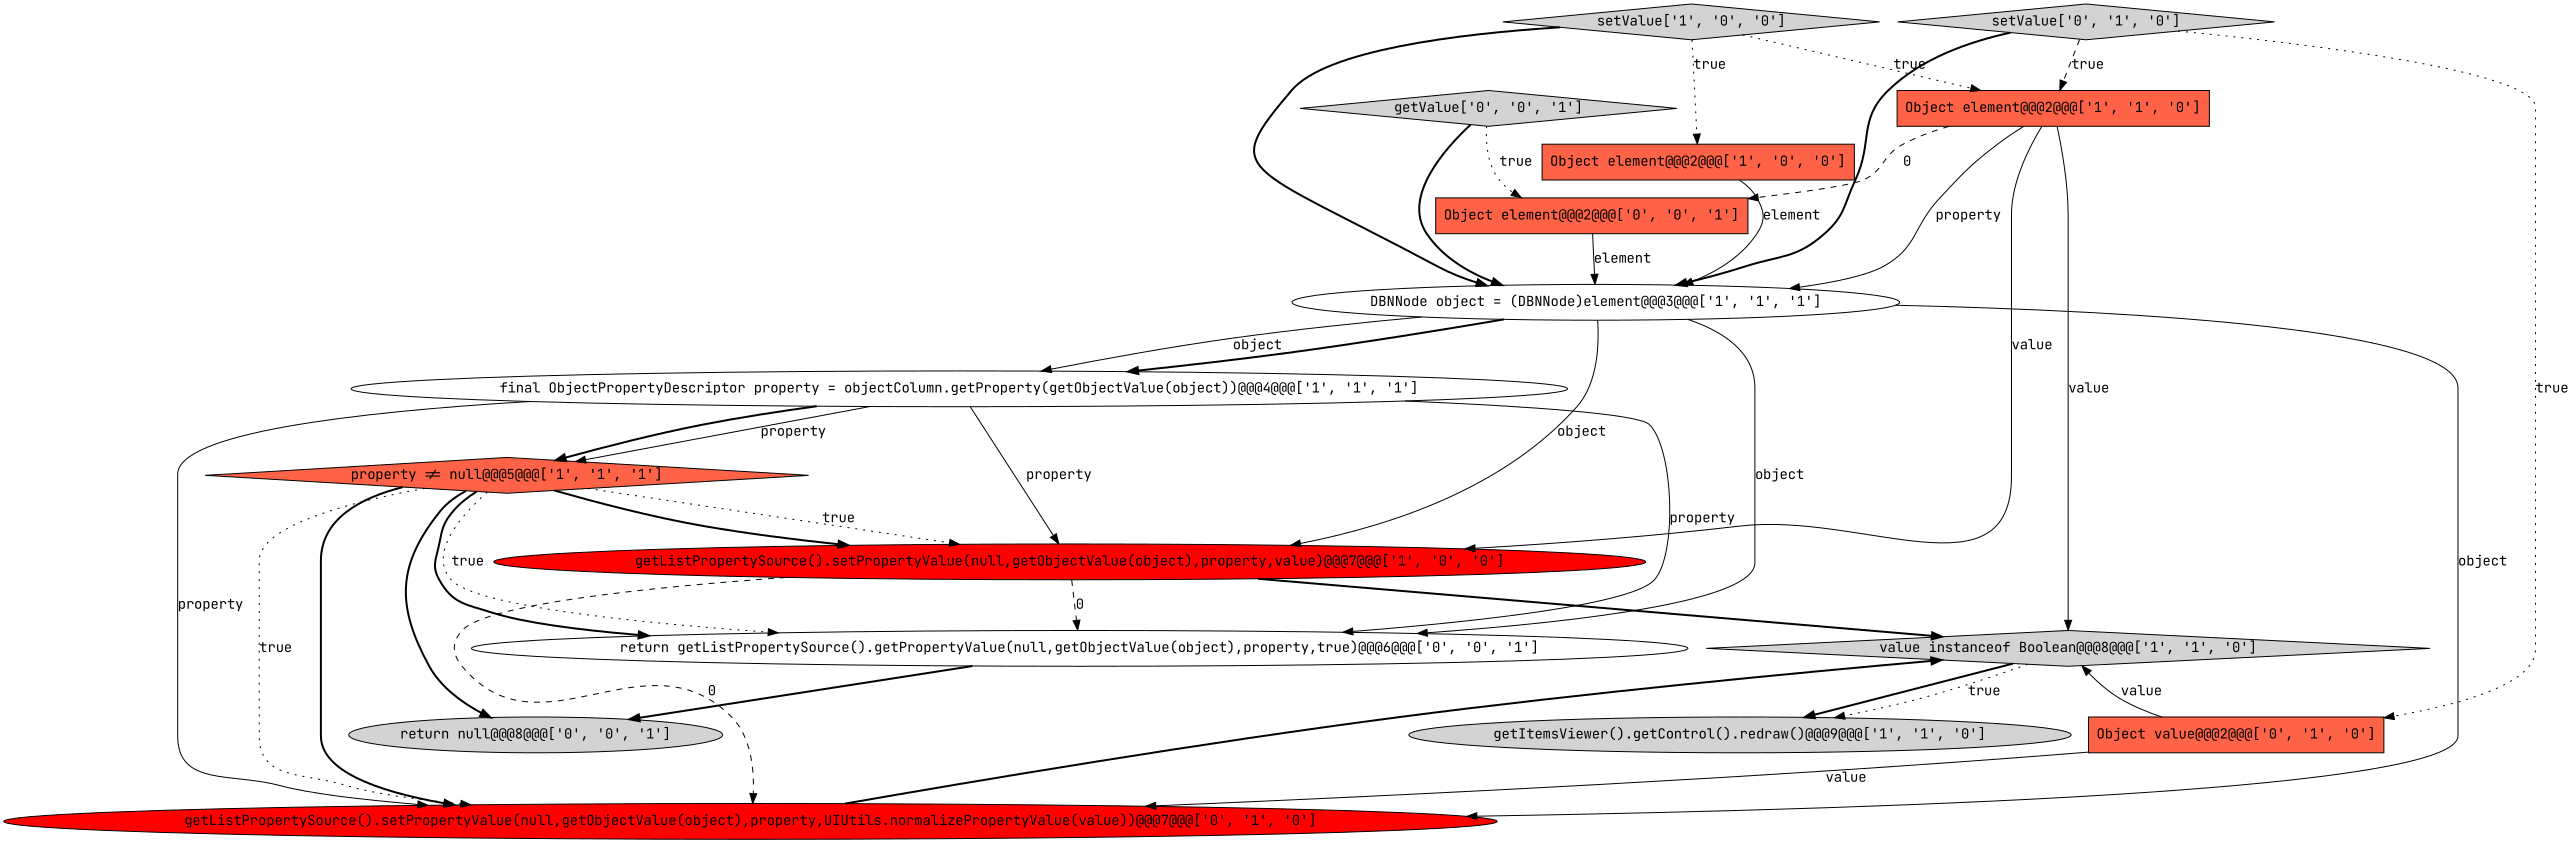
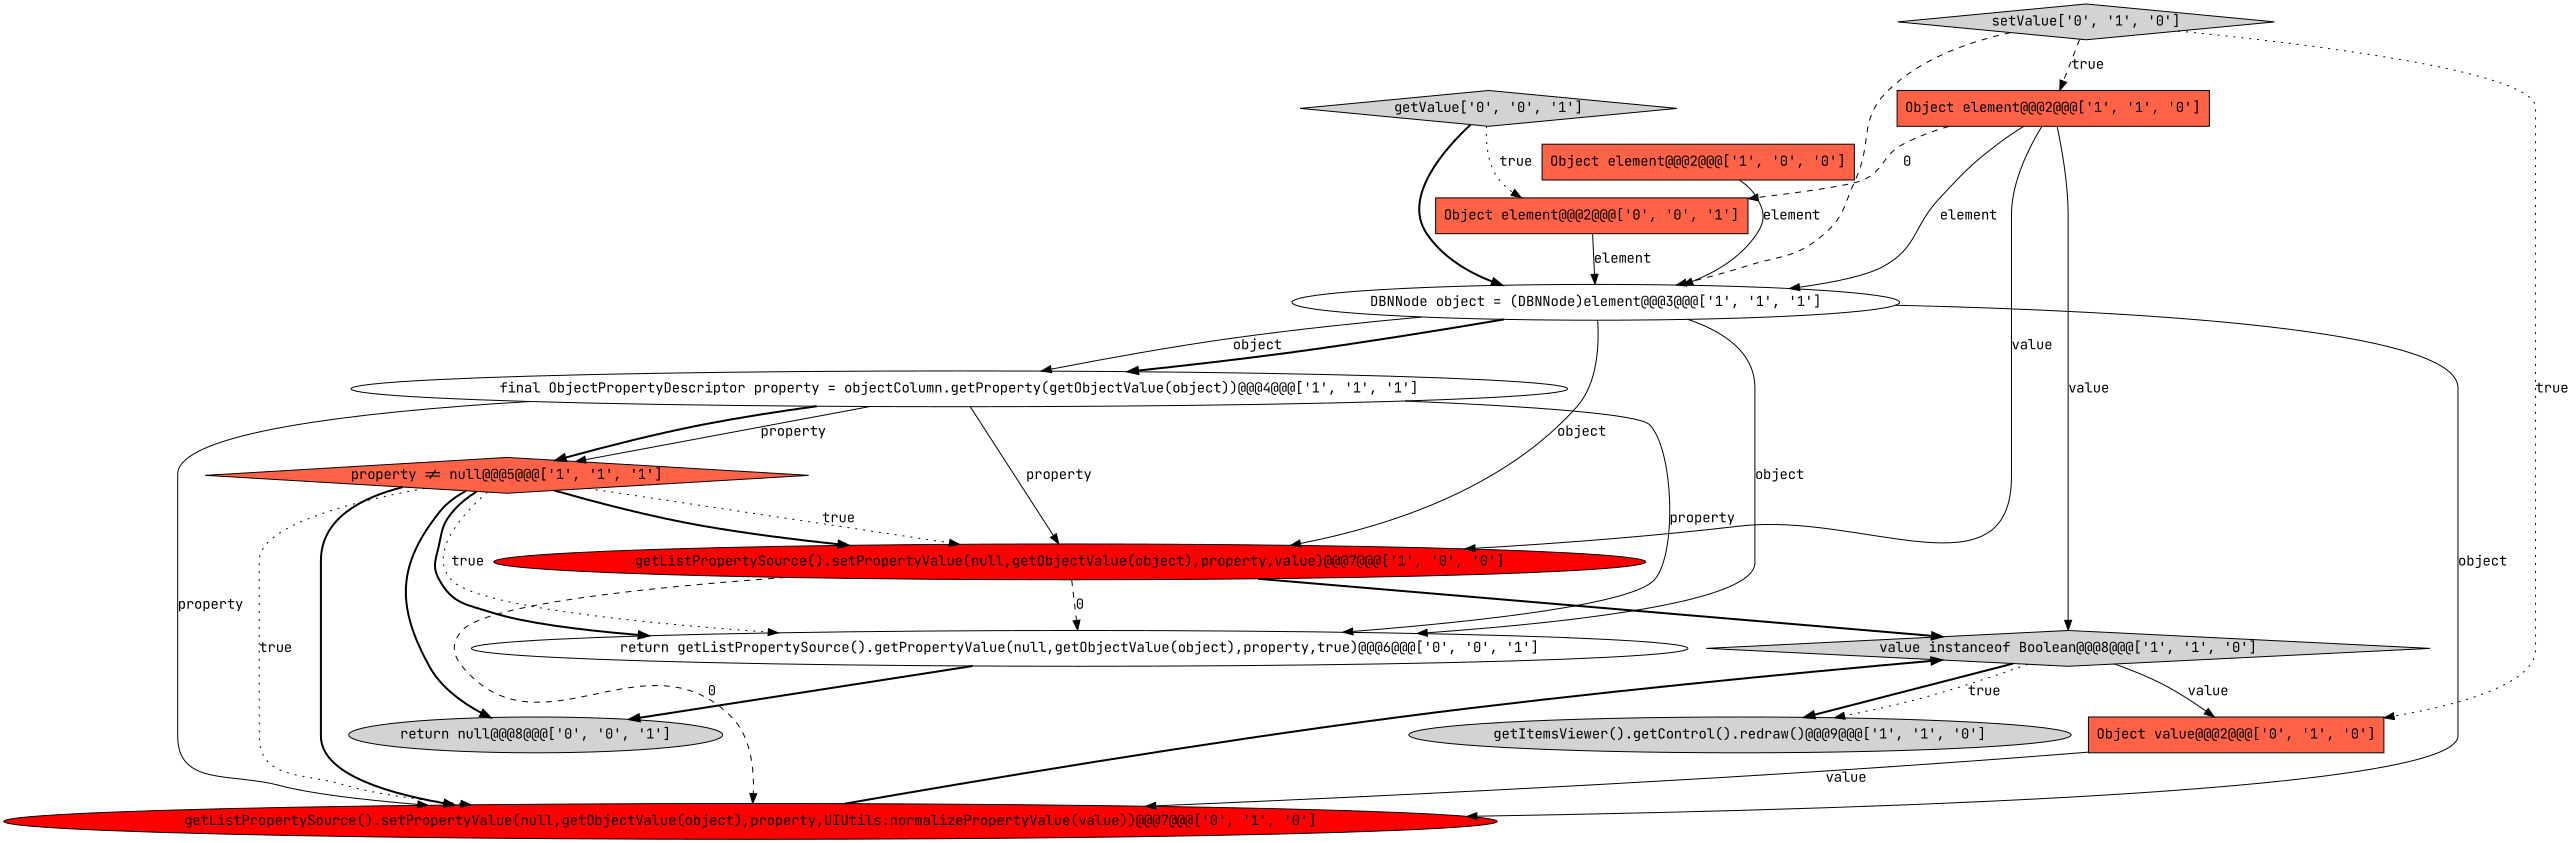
(1691, 22) -> none
(1860, 169) -> (1860, 169)
(1969, 216) -> (1969, 216)
(2122, 700) -> (2162, 684)
